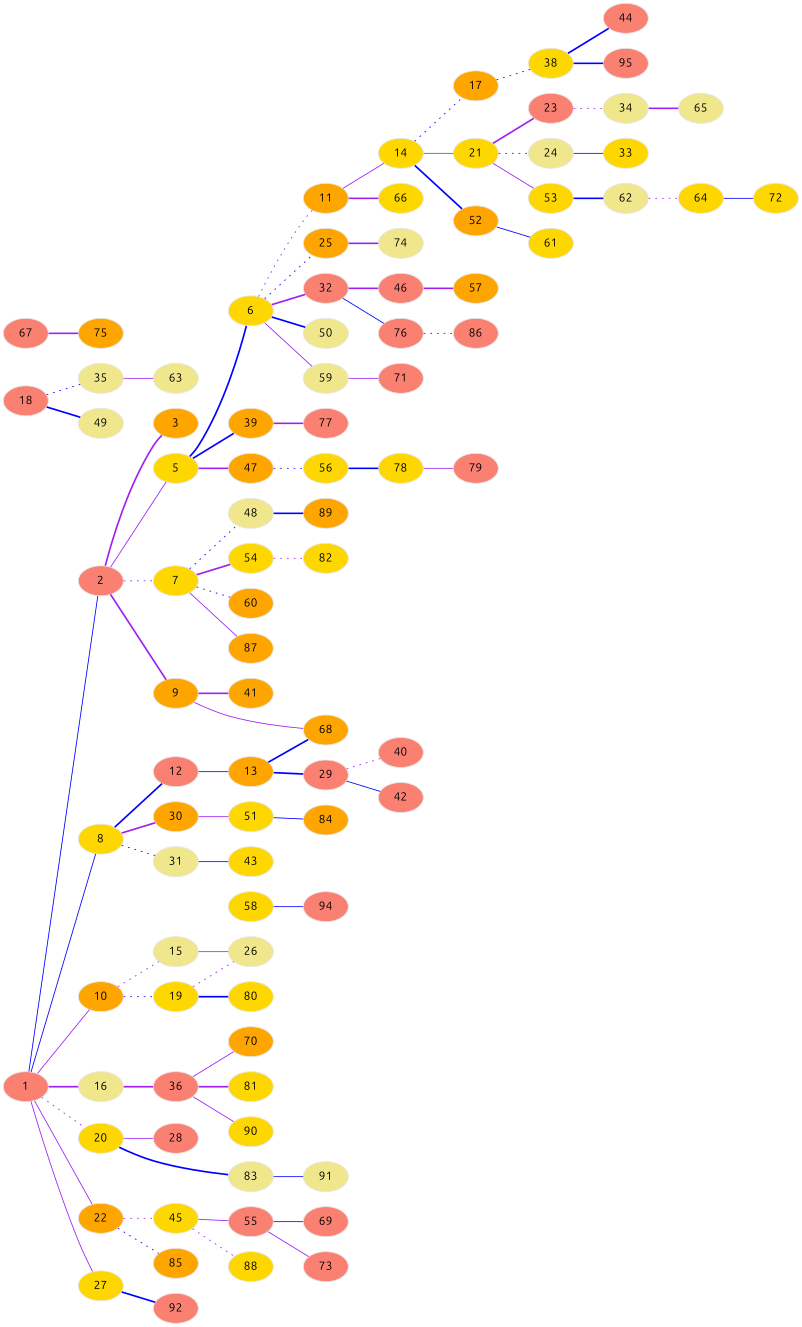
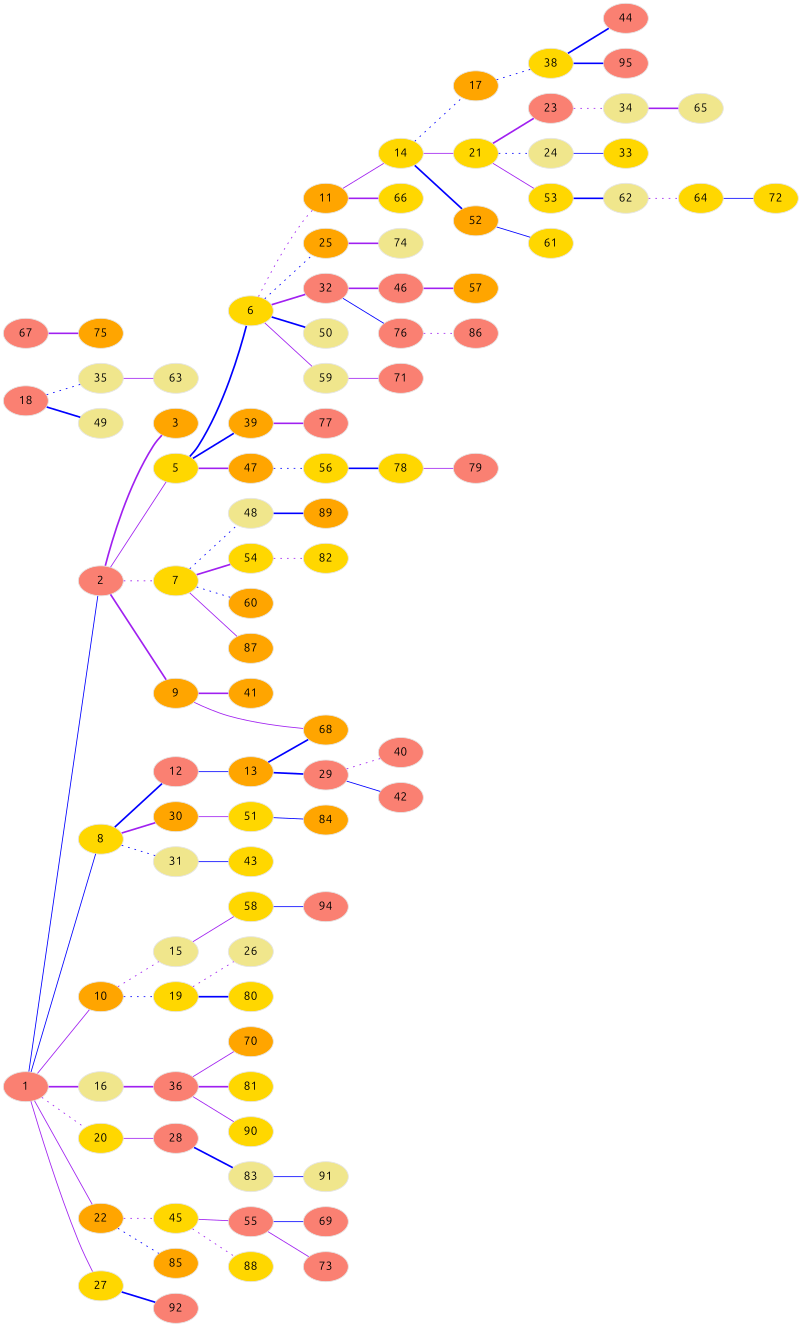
(438, 333) -> (438, 333)
(213, 952) -> (213, 929)
(172, 1166) -> (213, 1158)
